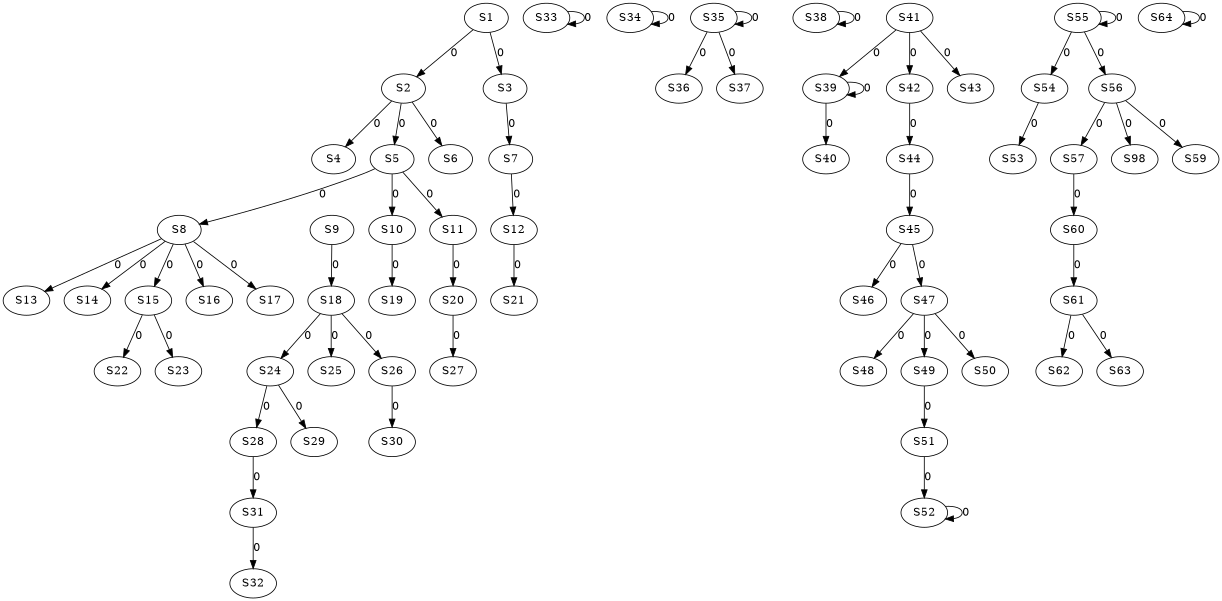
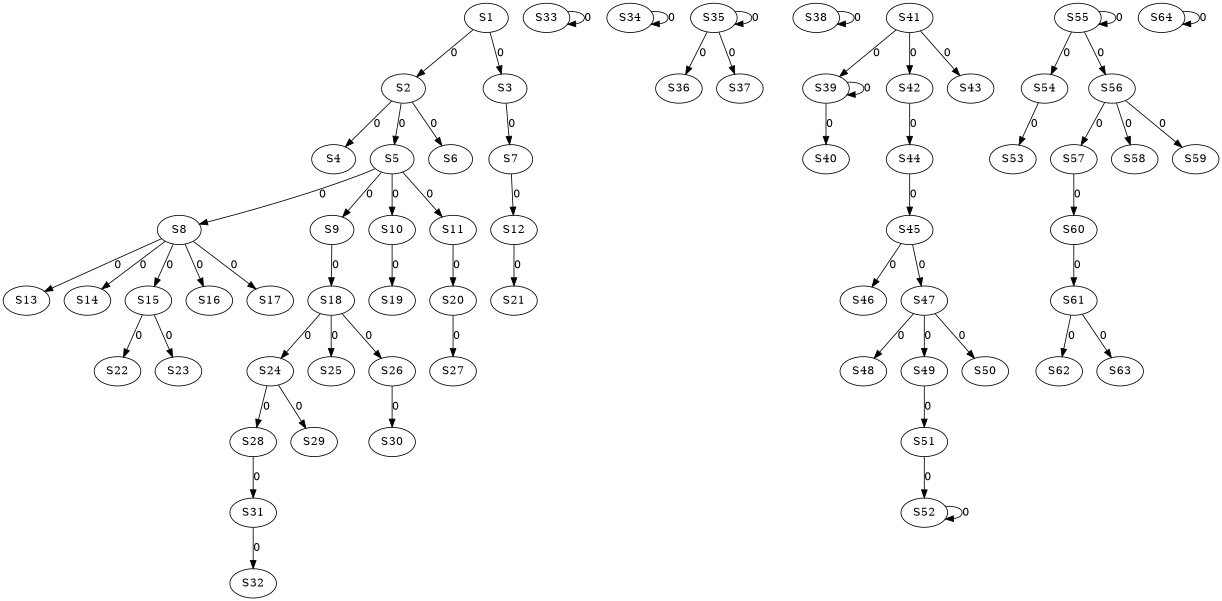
(1135, 159) -> (1135, 159)
none -> (365, 191)
